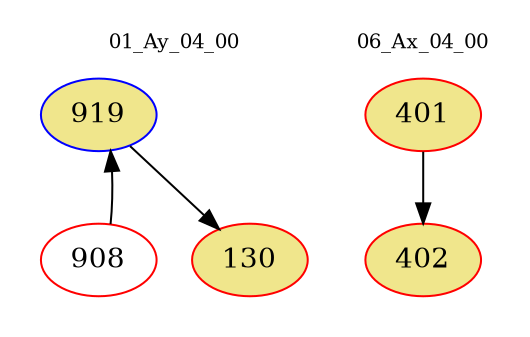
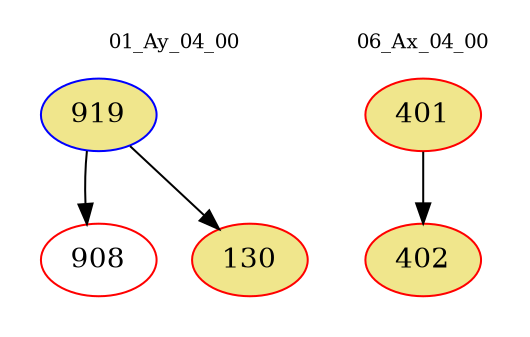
(112, 198) -> (85, 177)
